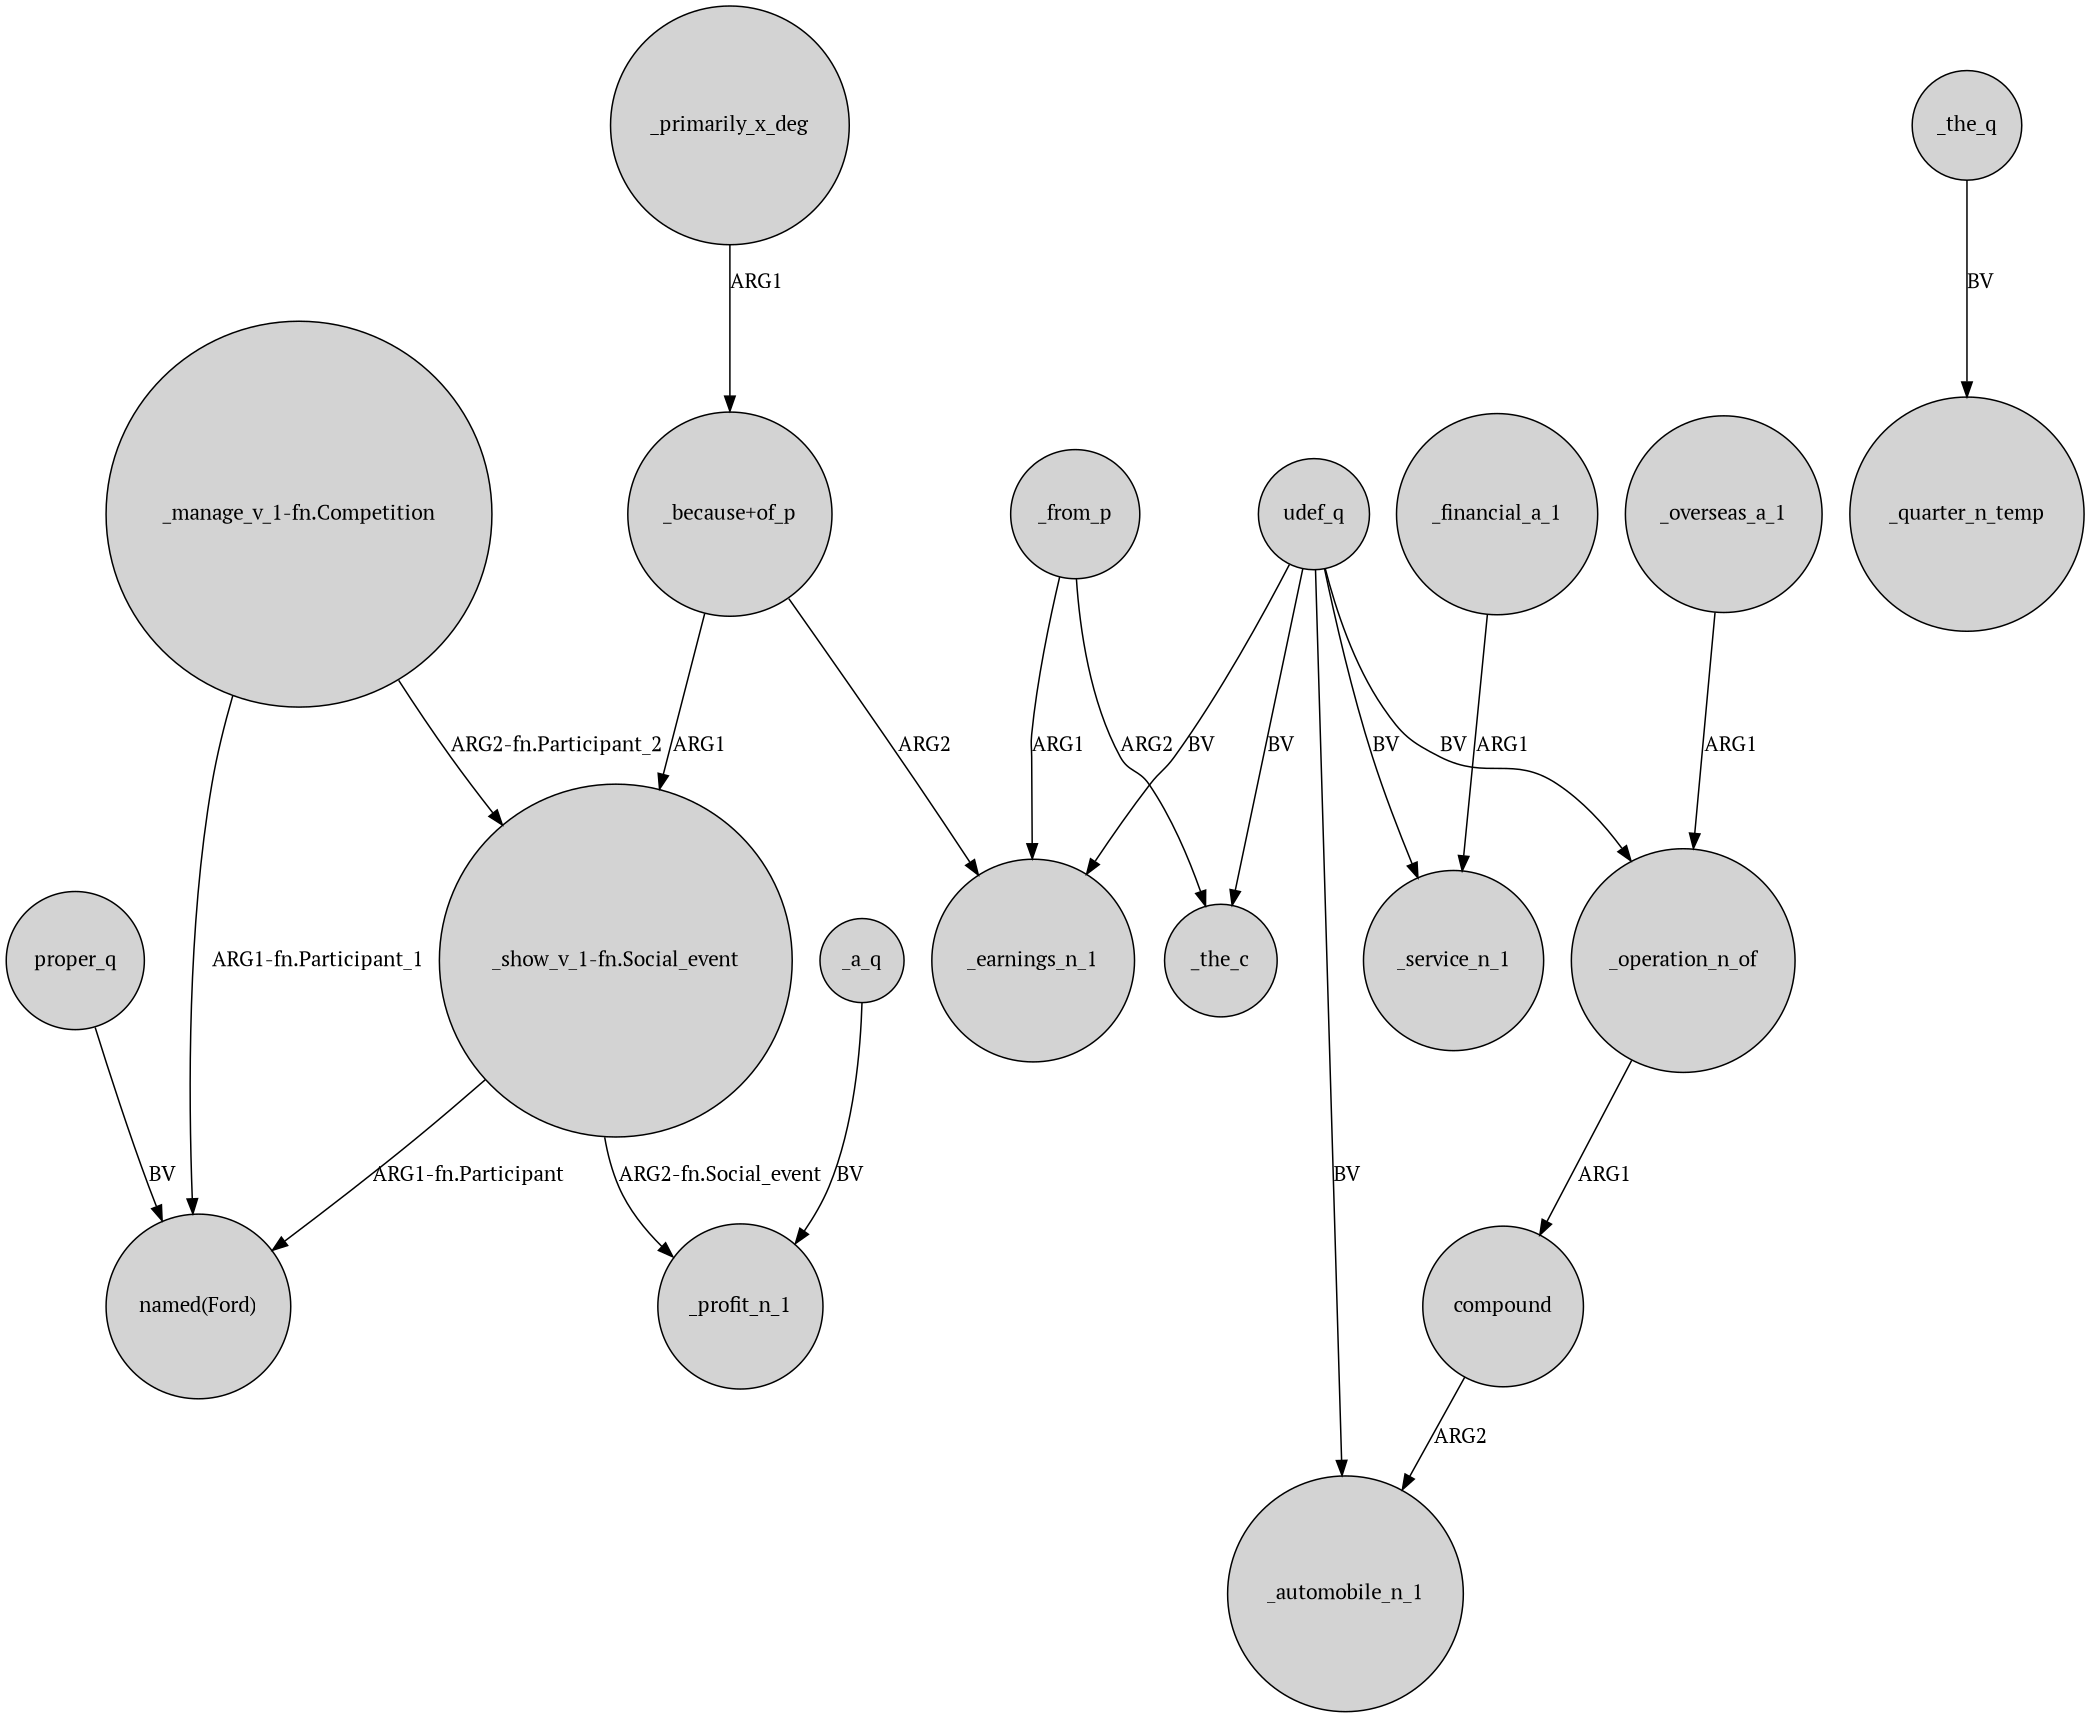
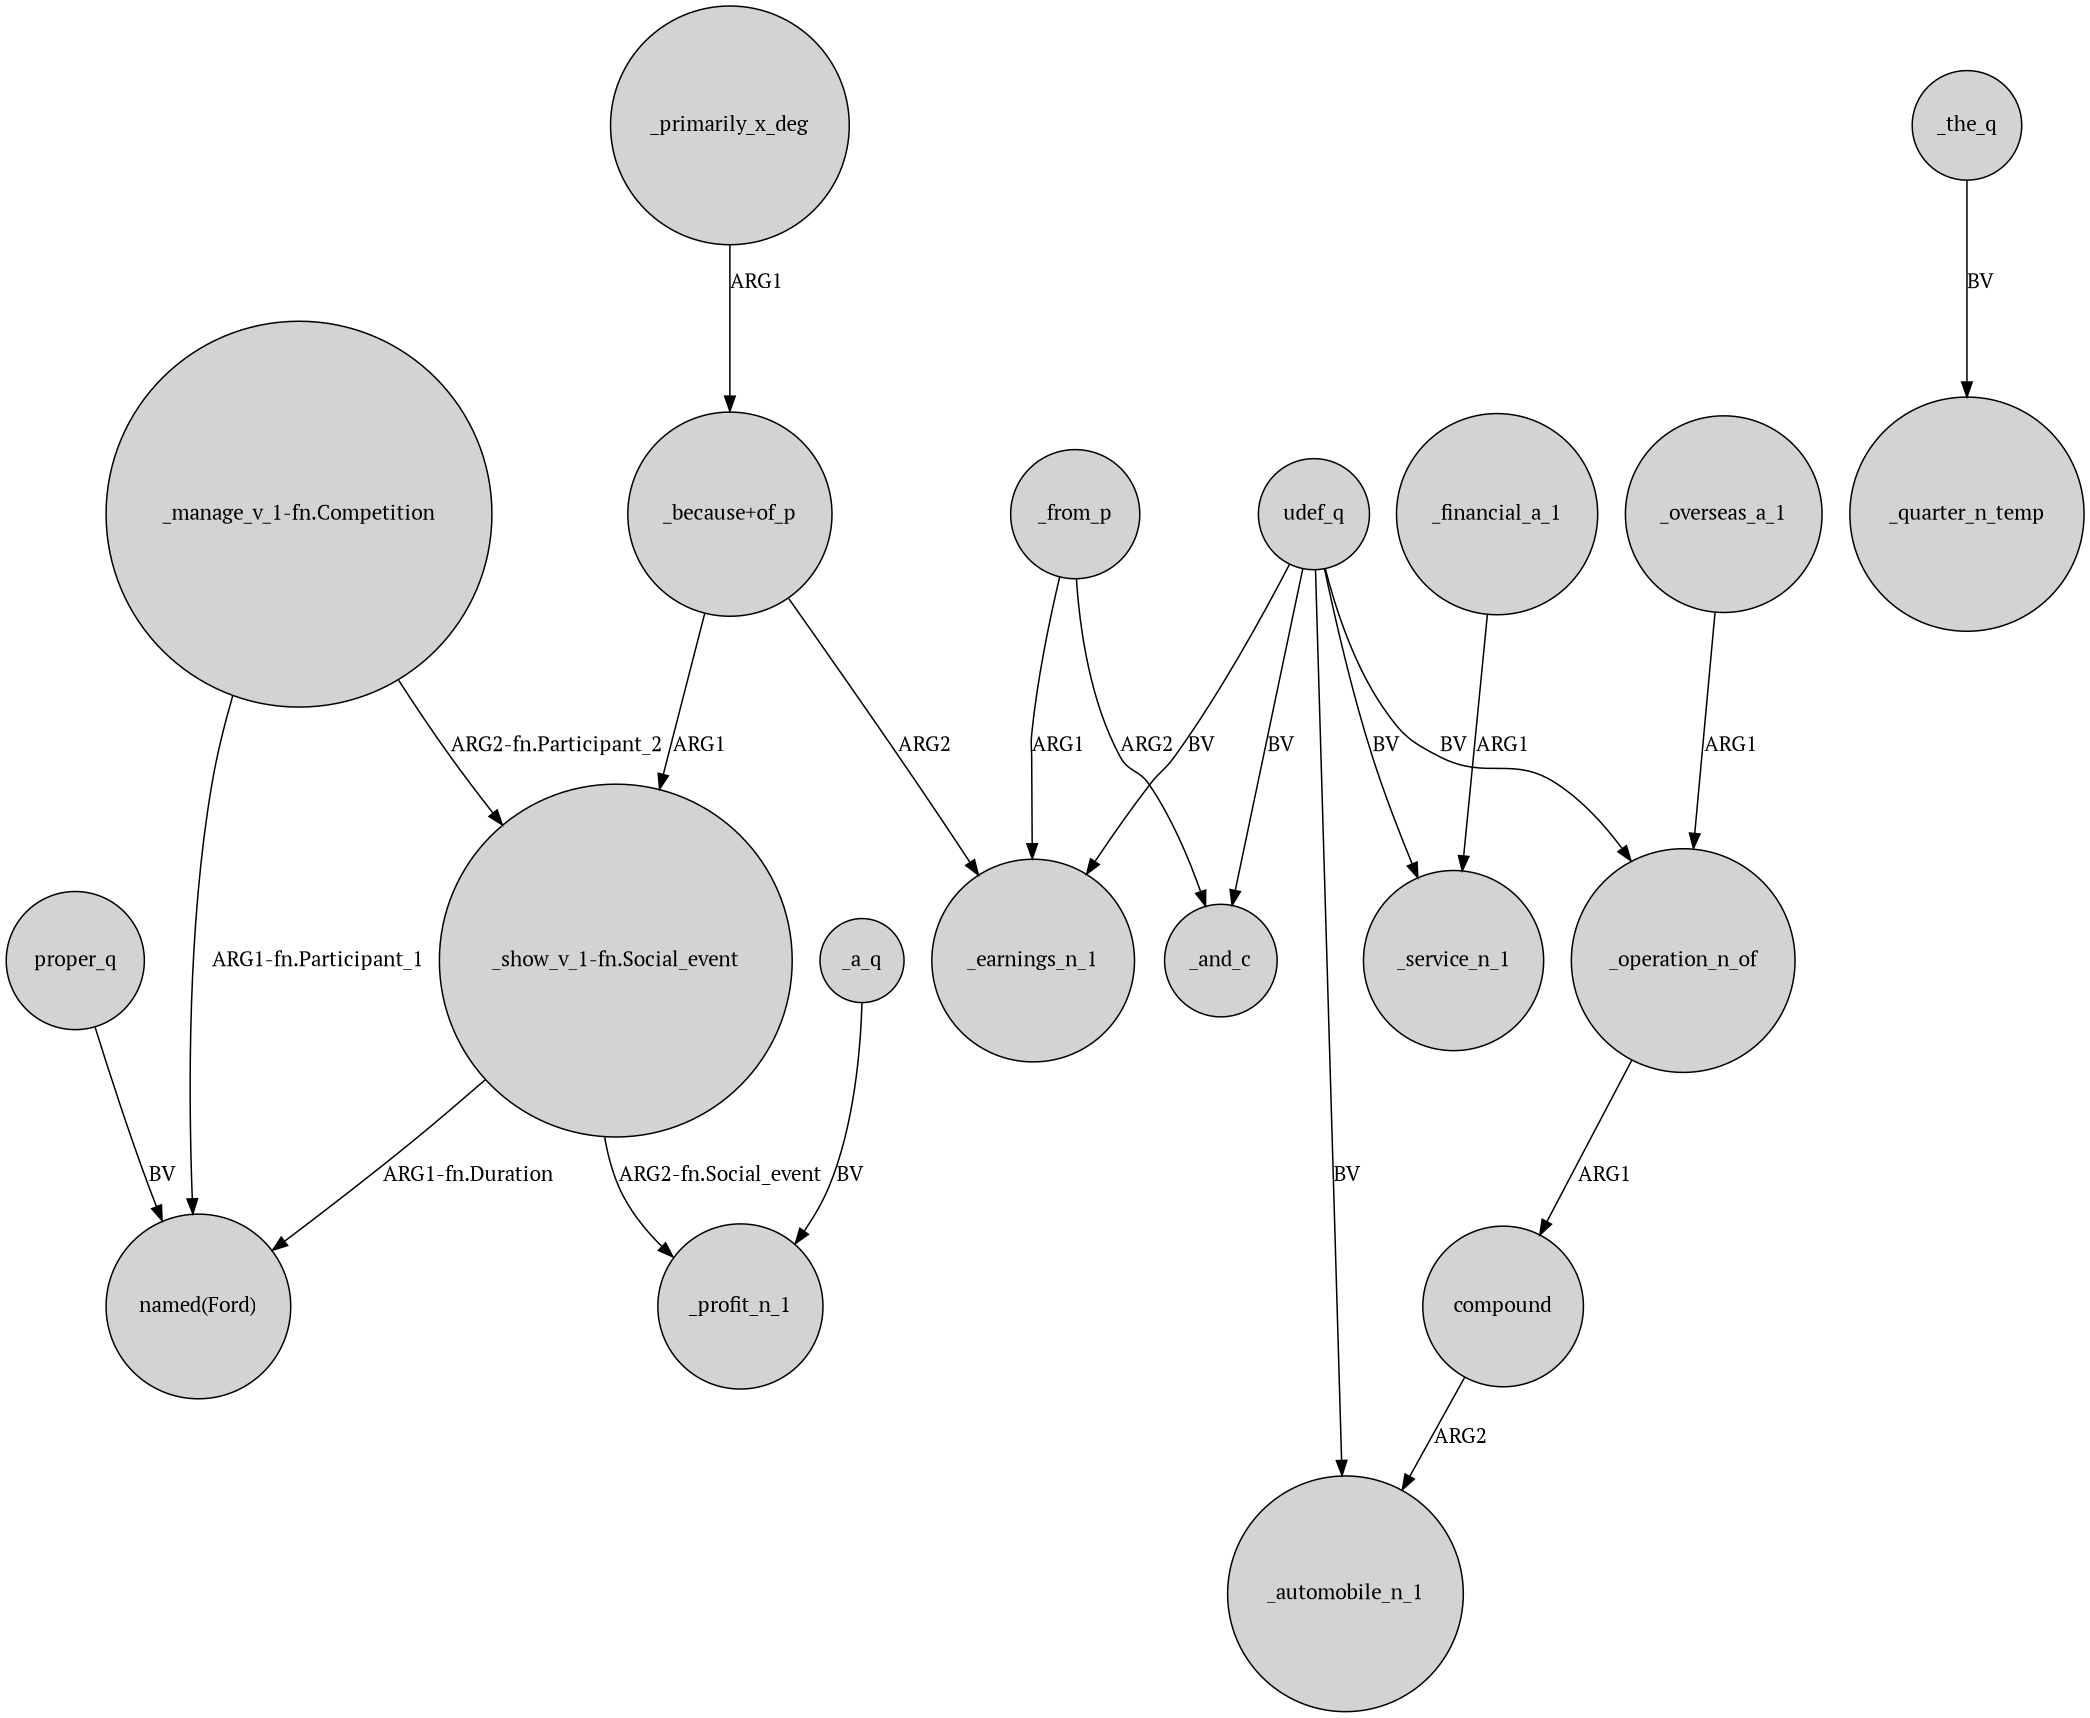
(1221, 961) -> (1221, 961)
(469, 1175) -> (469, 1175)
